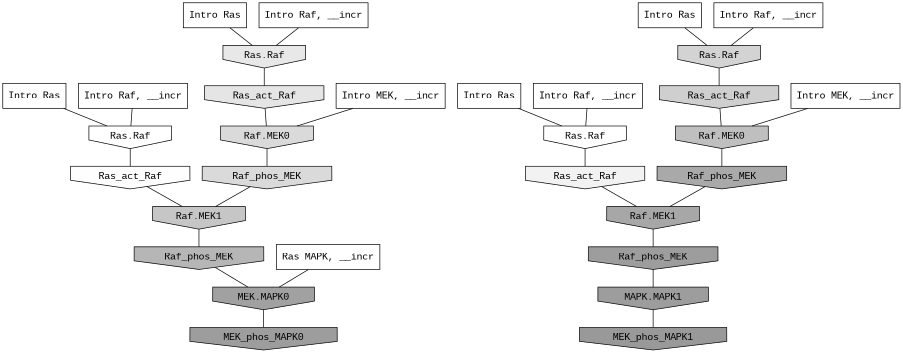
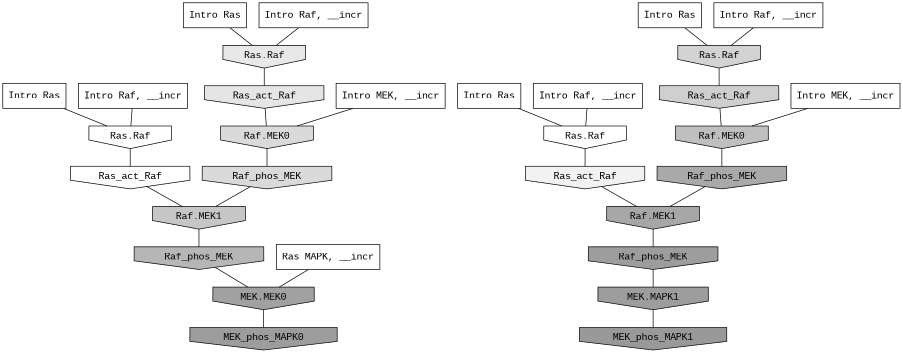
(264, 297) -> (264, 297)
(653, 297) -> (653, 297)
